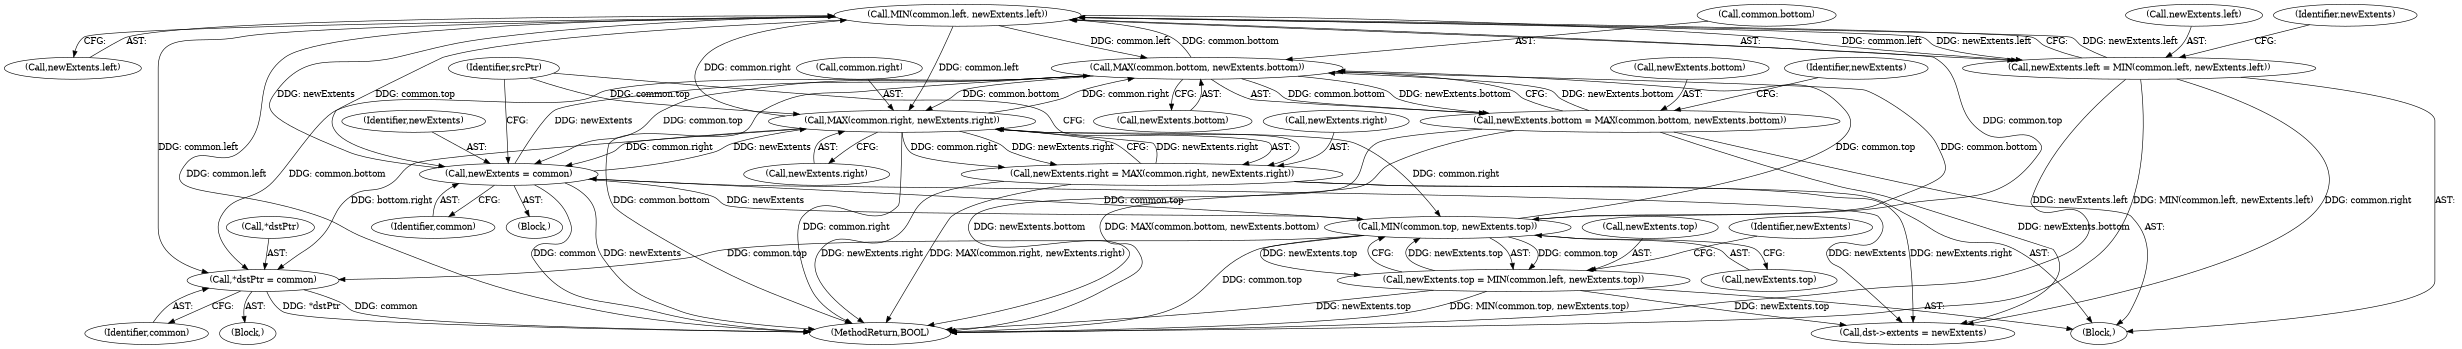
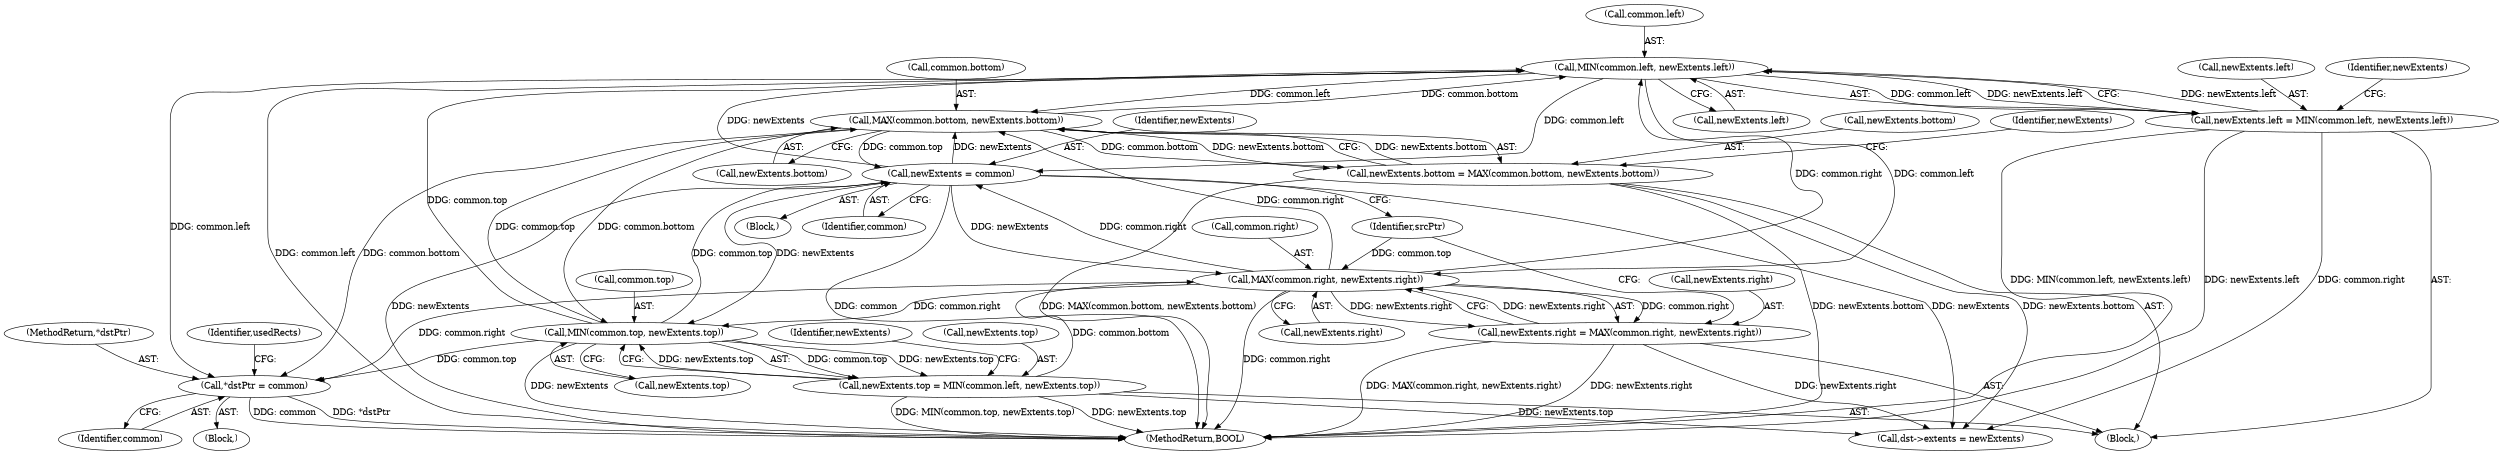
none -> (1645, 15)
(989, 86) -> (1033, 296)
(415, 95) -> (1584, 121)
(506, 118) -> (1215, 181)
(672, 134) -> none
(392, 201) -> (462, 334)
(270, 227) -> (79, 334)
none -> (634, 280)
(1262, 280) -> (570, 387)
none -> (254, 334)
